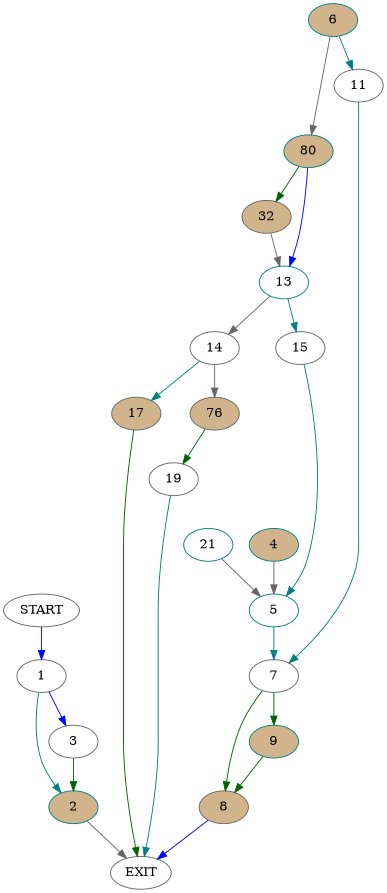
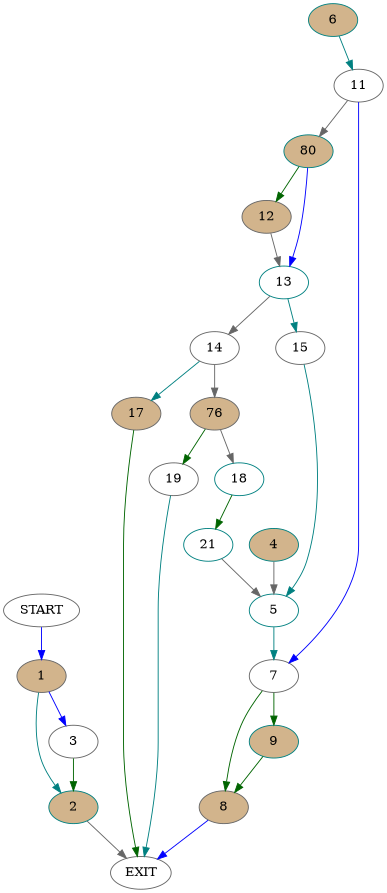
(322, 81) -> (336, 115)
(267, 217) -> (267, 217)
(359, 389) -> (359, 389)
none -> (239, 479)
(42, 676) -> (42, 676)
